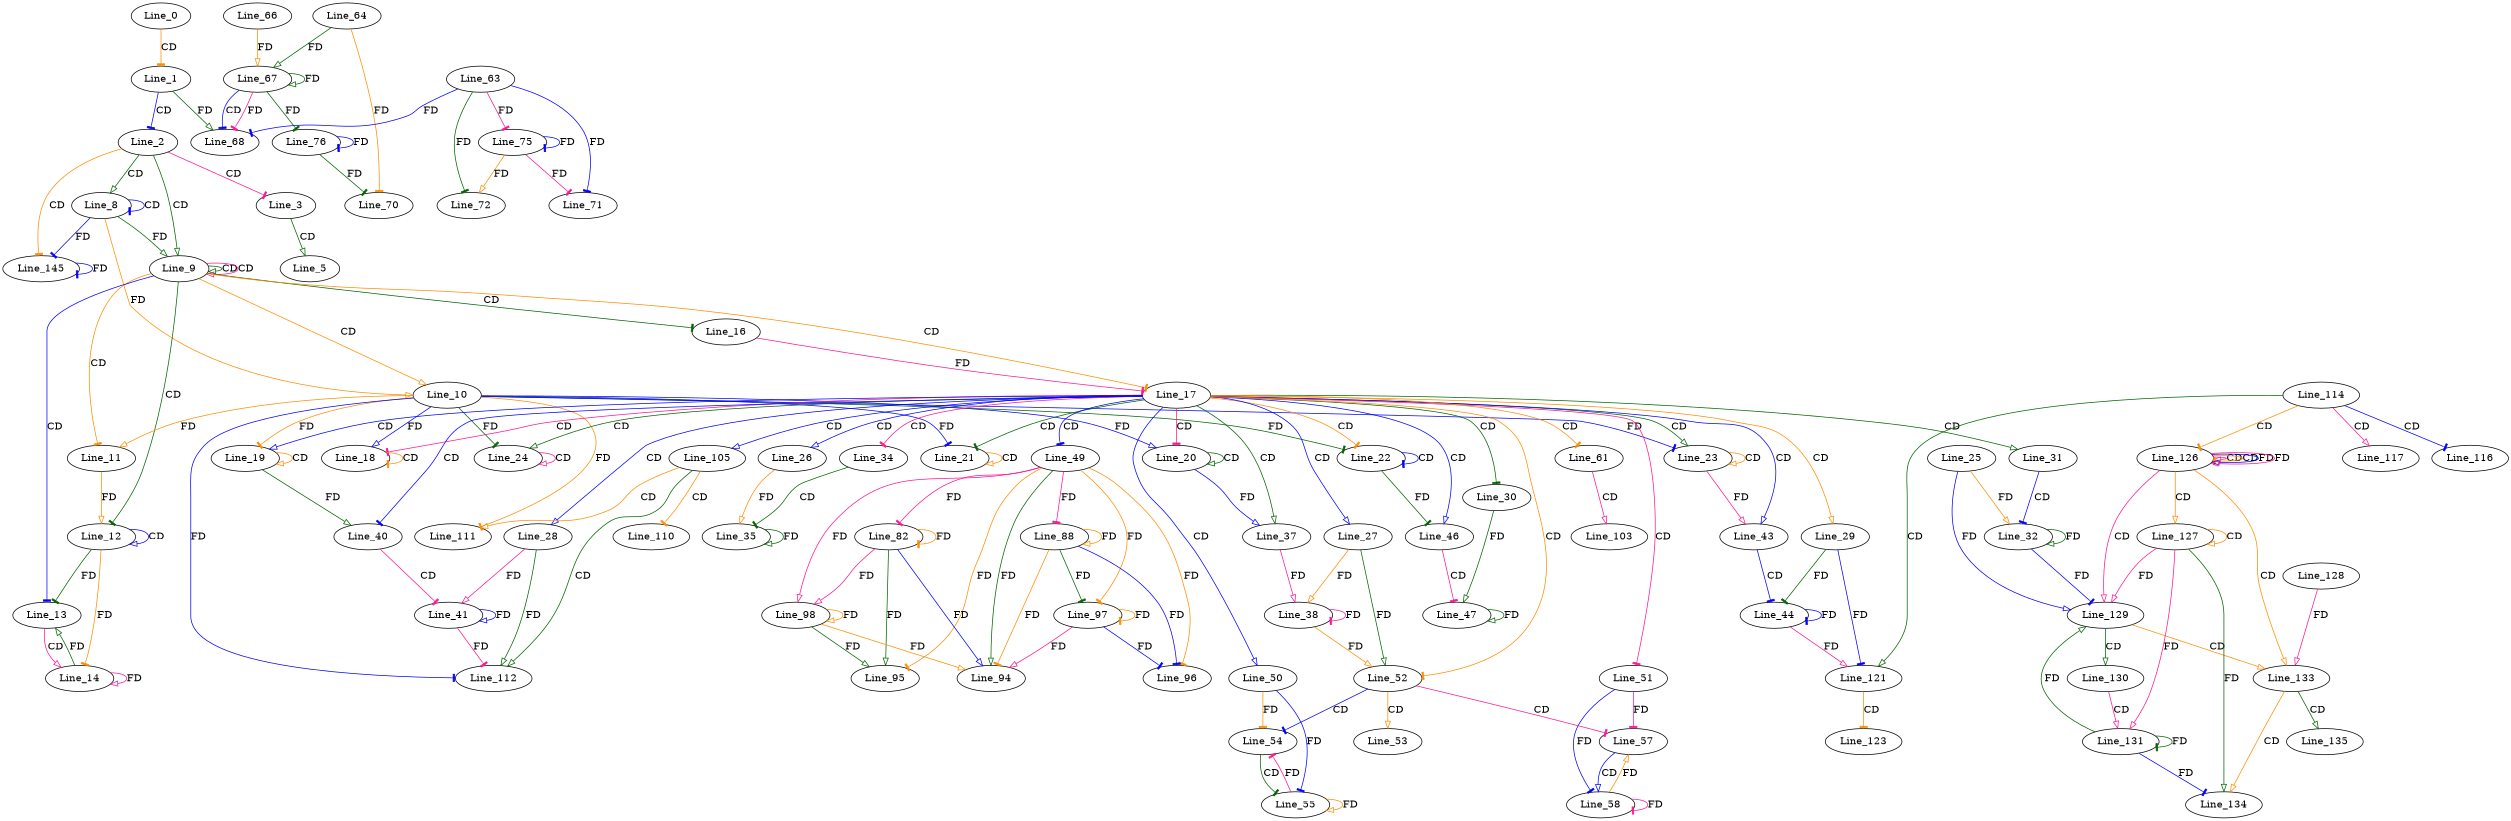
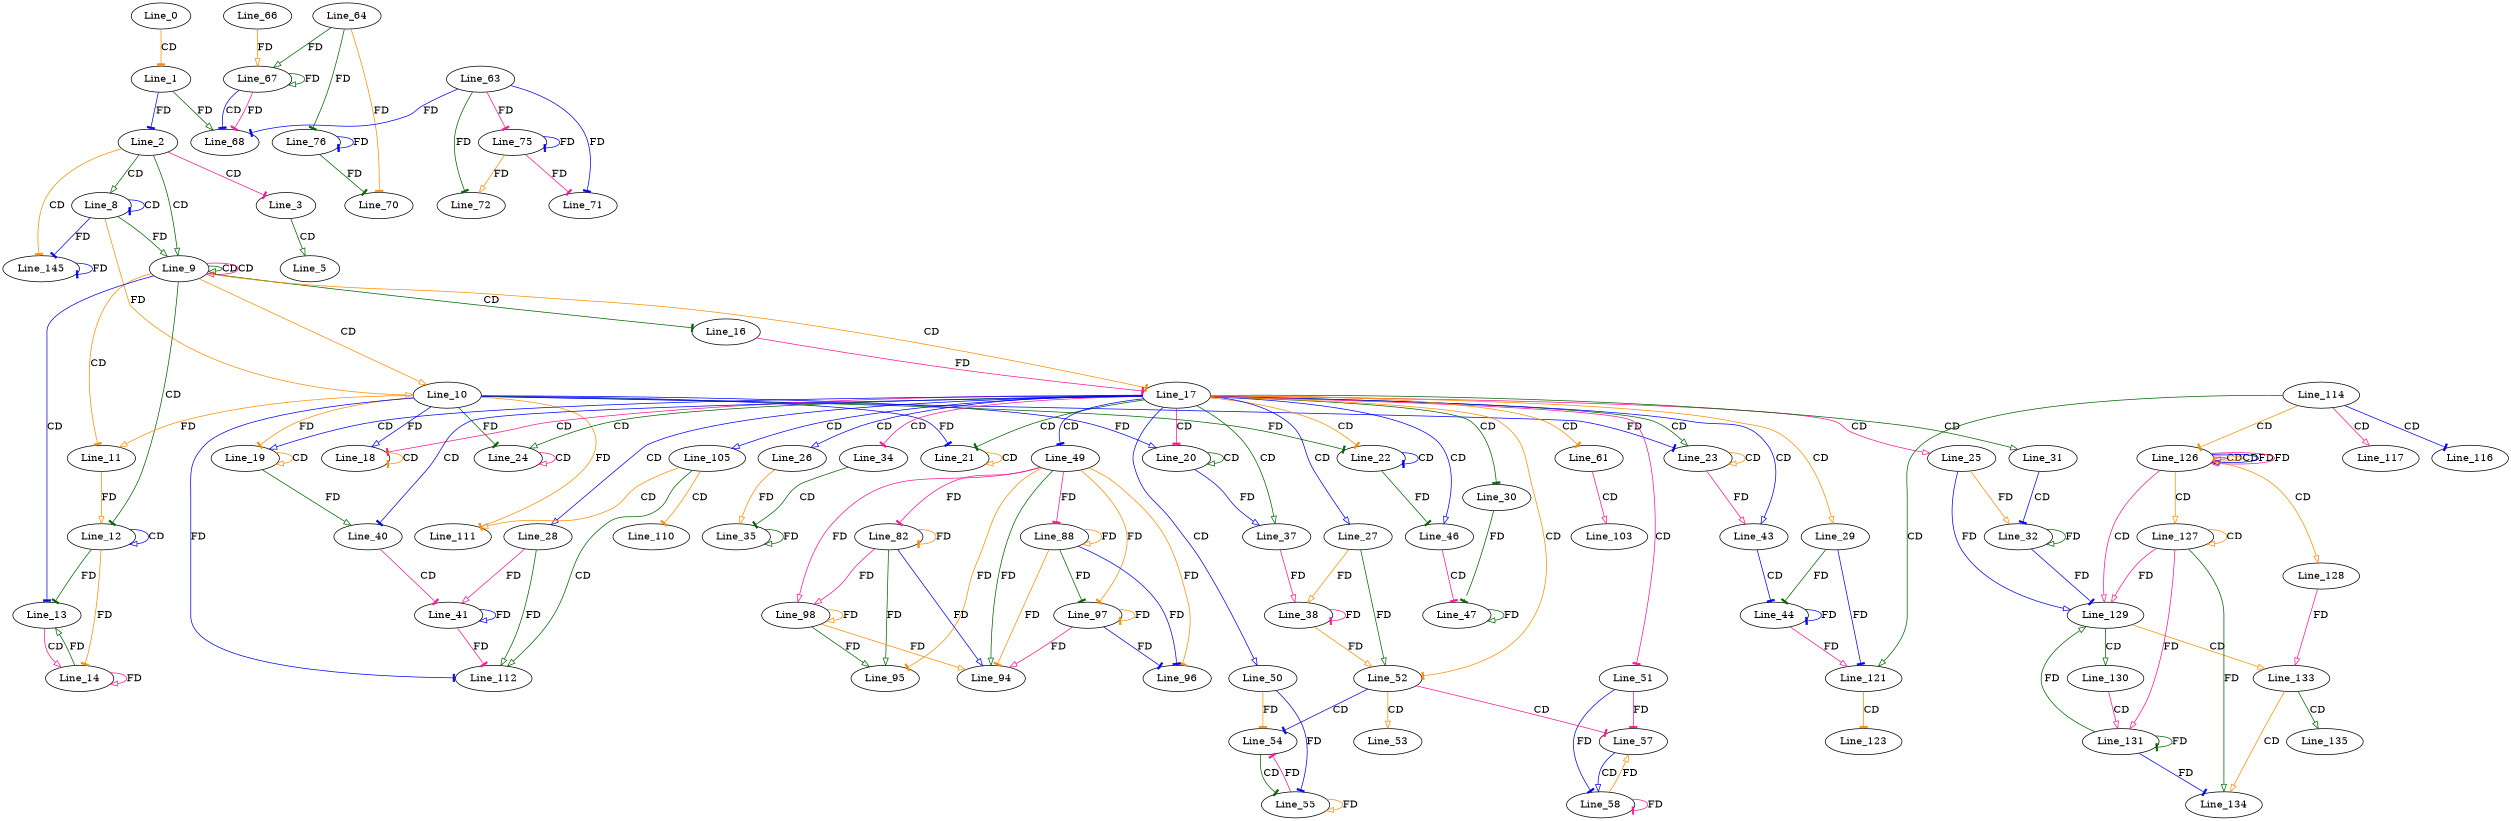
(281, 109) -> (332, 79)
(164, 111) -> (164, 111)
none -> (1570, 403)
(2257, 553) -> (2280, 491)
(1481, 554) -> (1481, 554)
